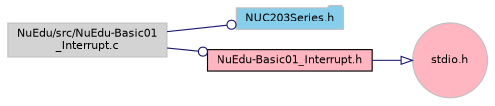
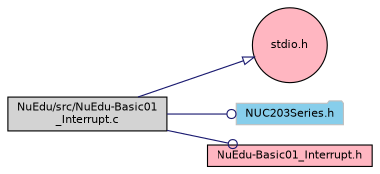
(87, 40) -> (87, 114)
(387, 60) -> (191, 79)
(450, 60) -> (290, 45)
